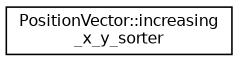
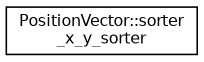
(119, 31) -> (102, 31)
